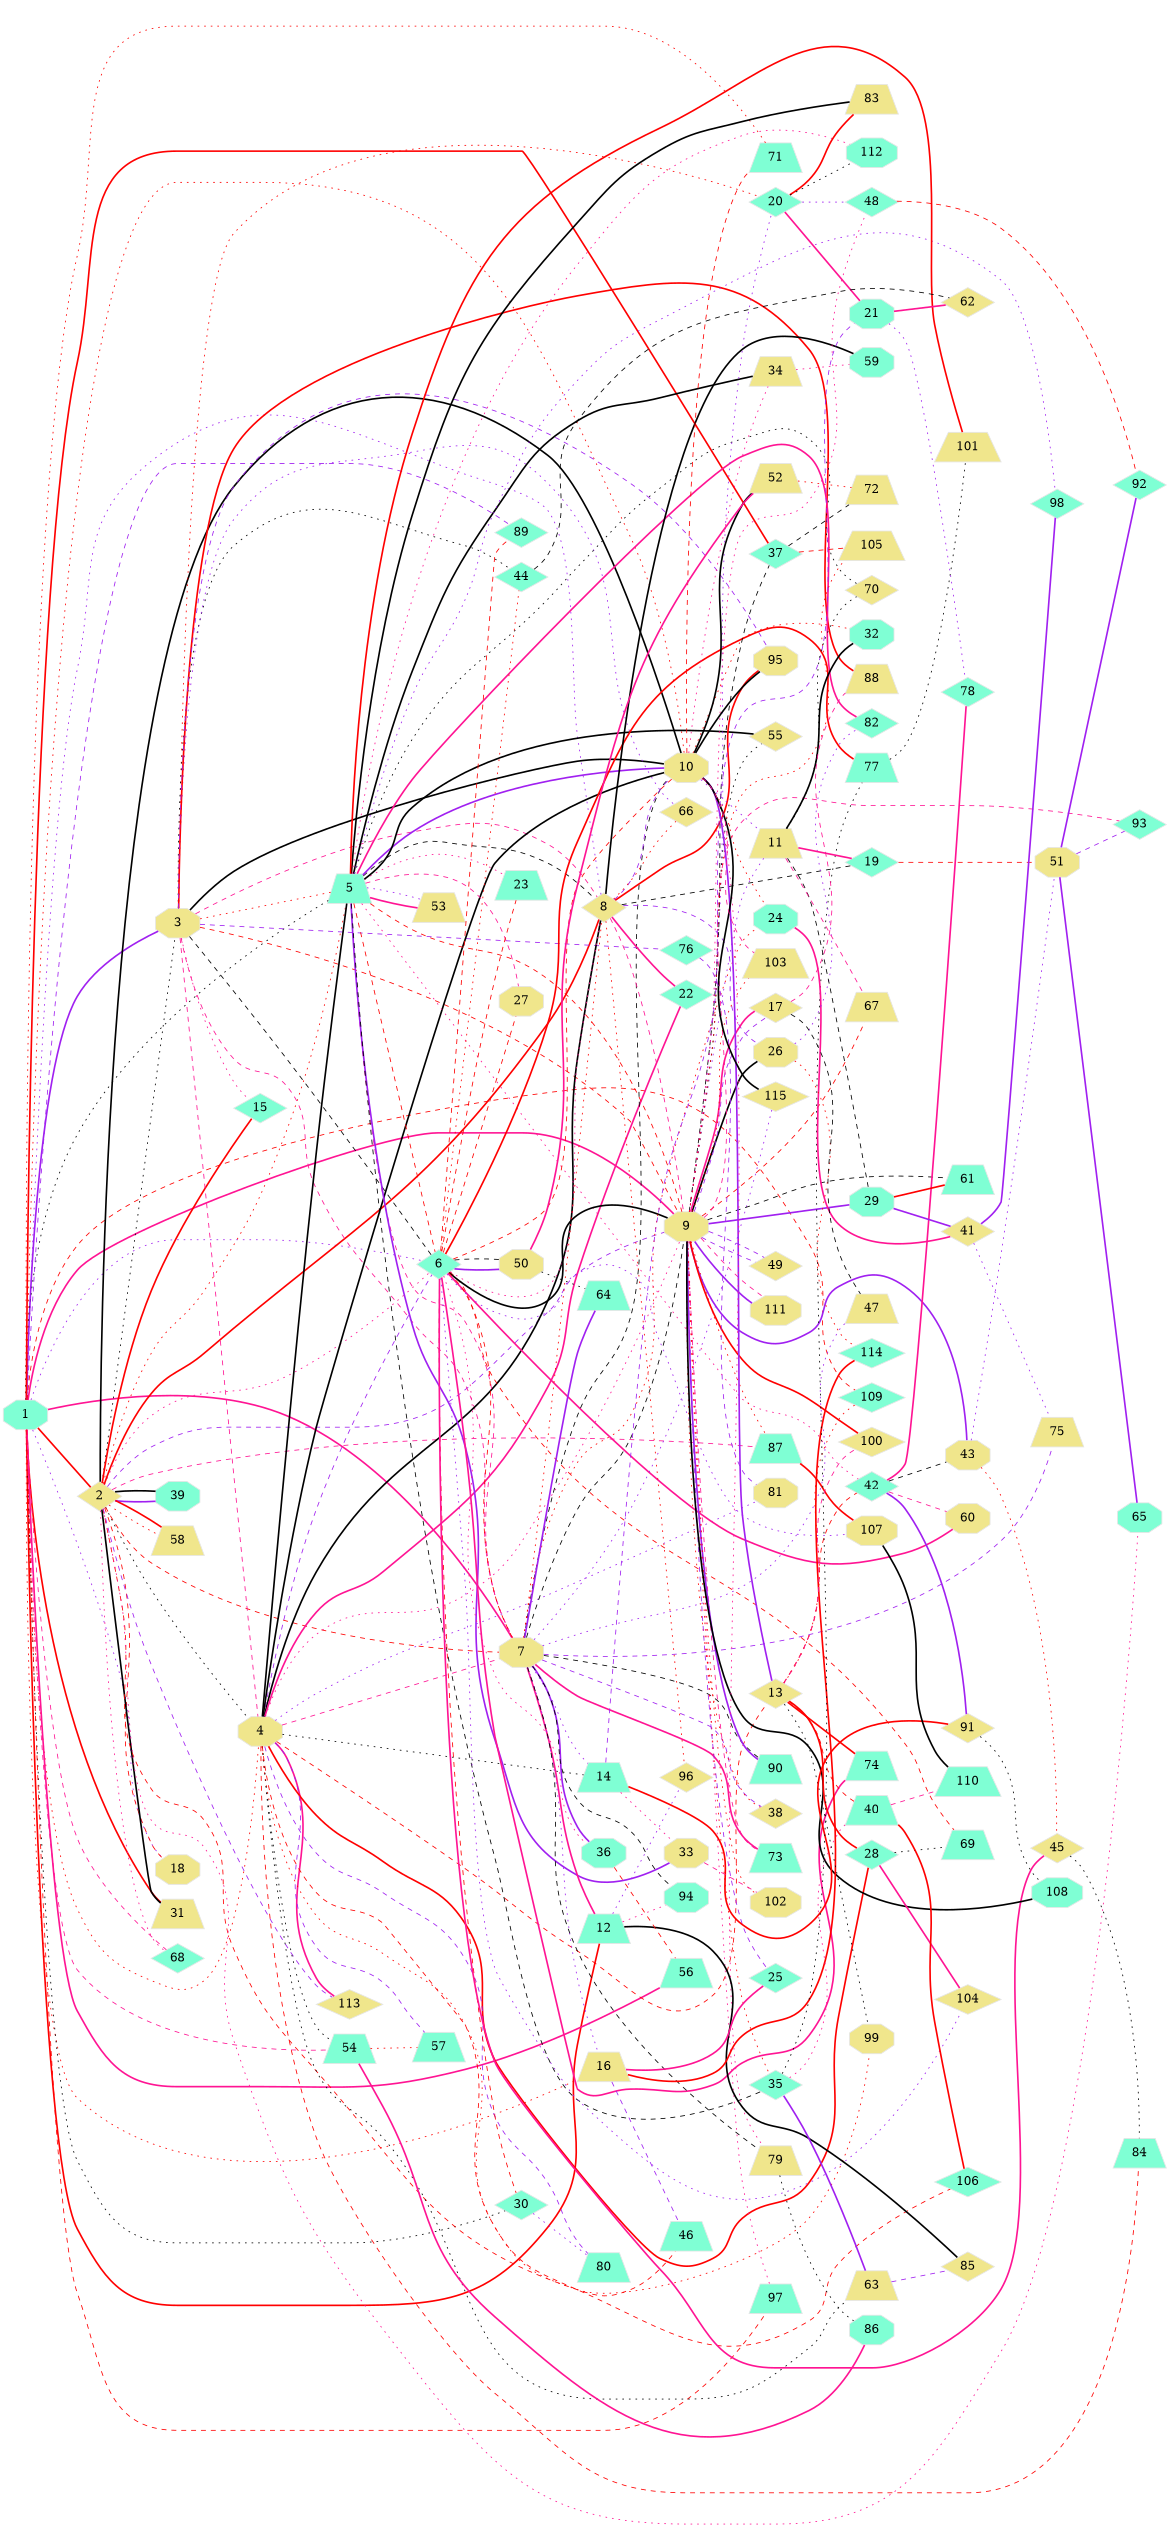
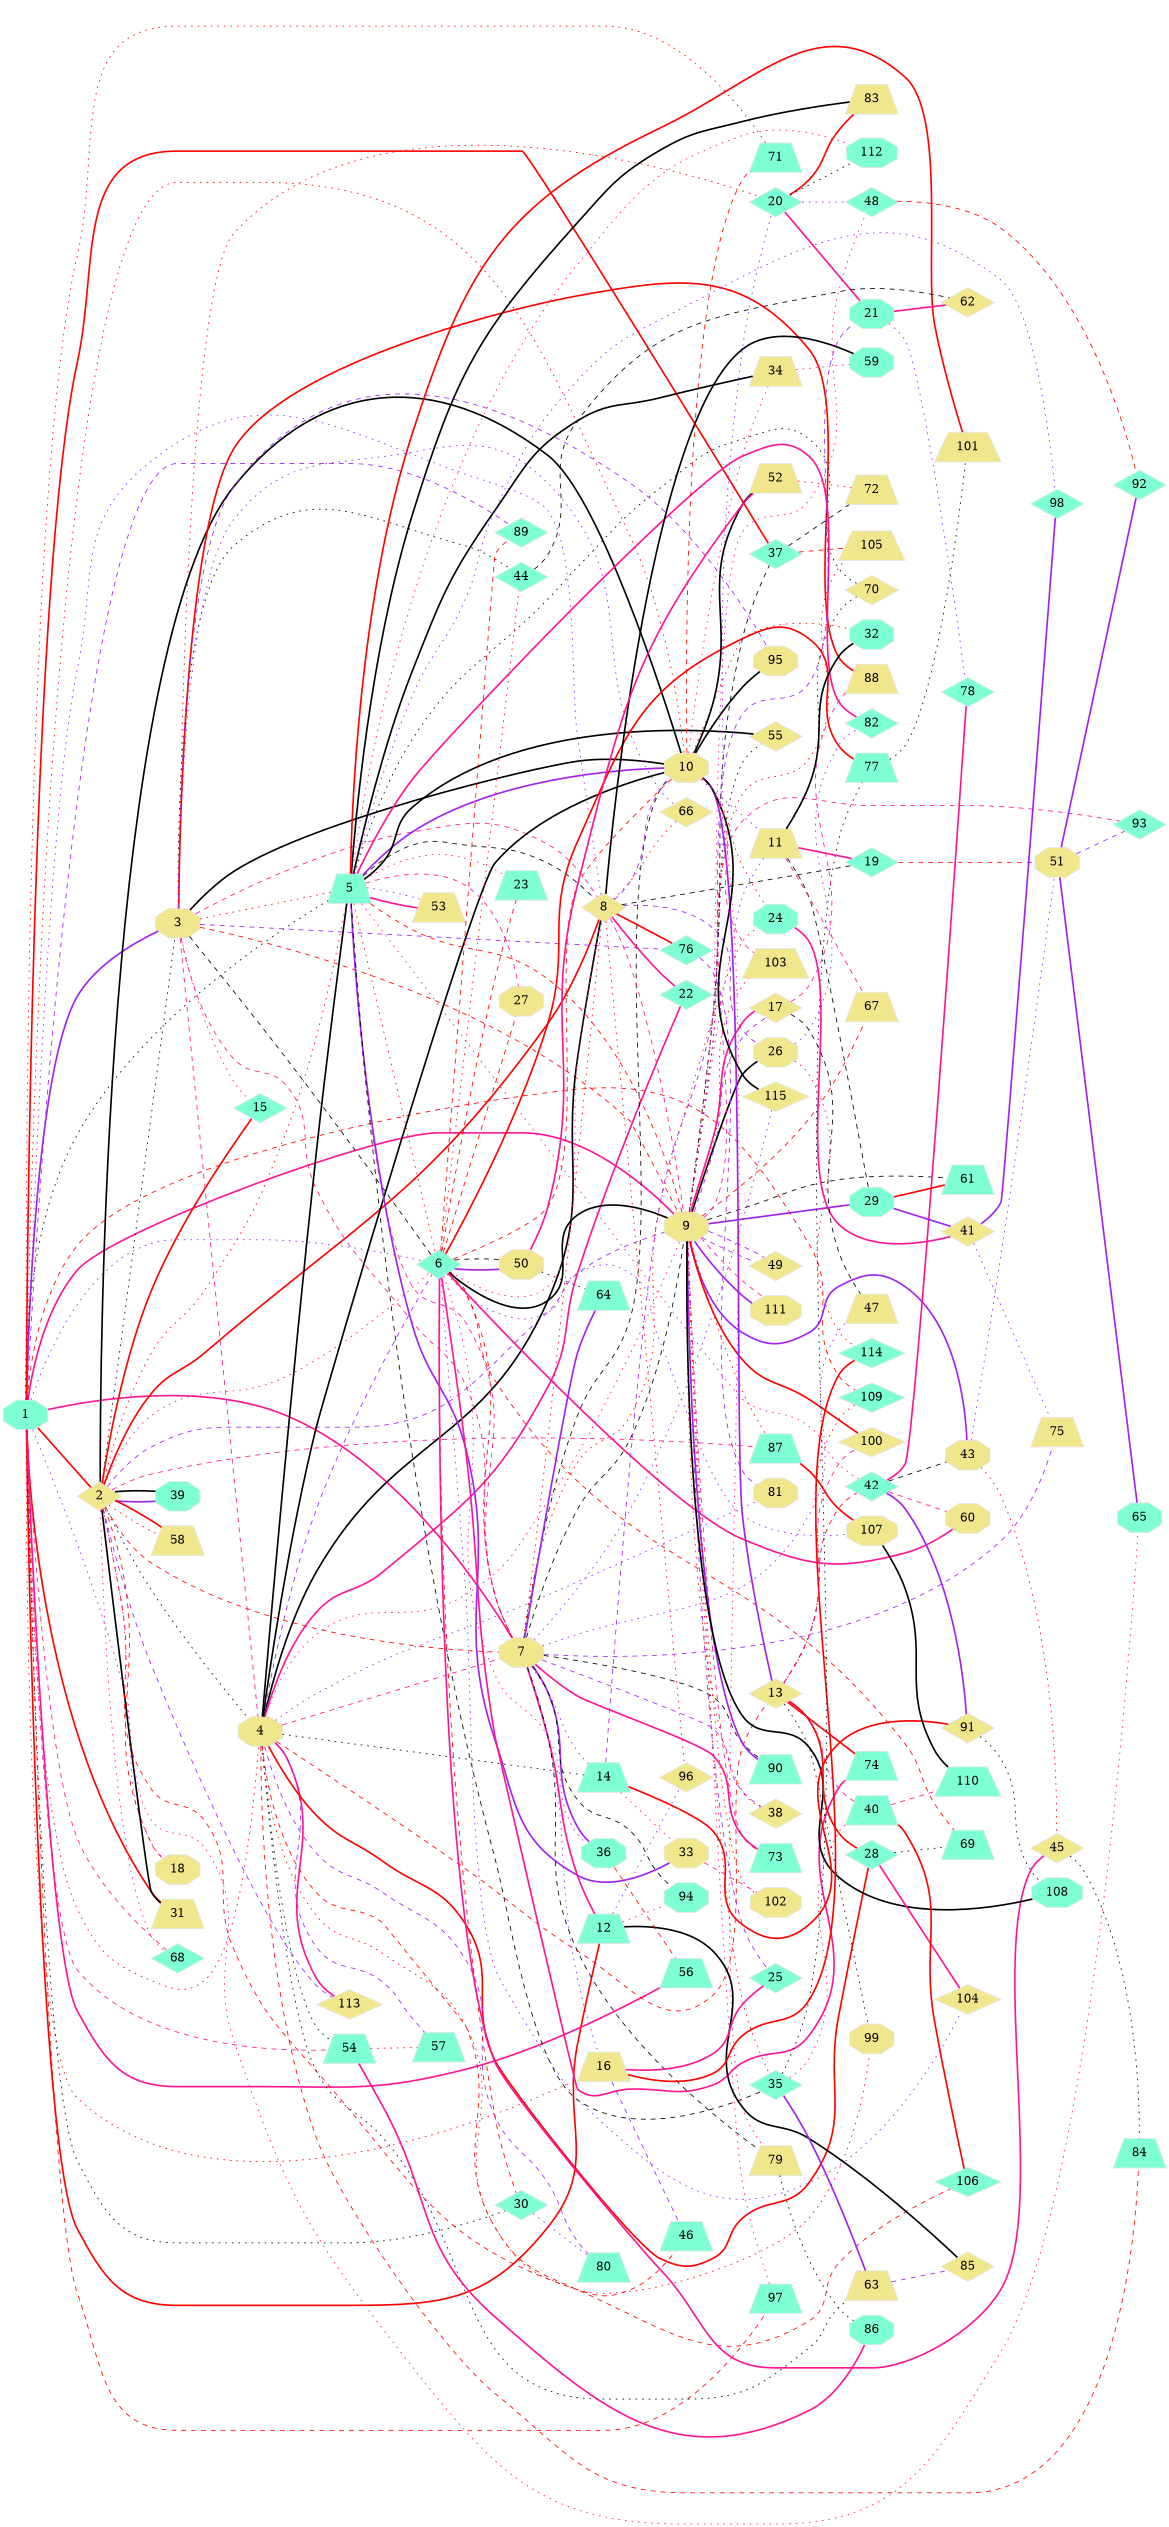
(729, 779) -> (644, 929)
(394, 1078) -> (394, 1078)
(823, 1751) -> (823, 1751)
